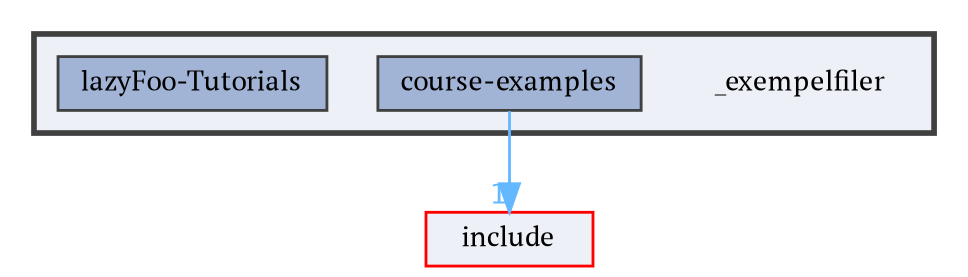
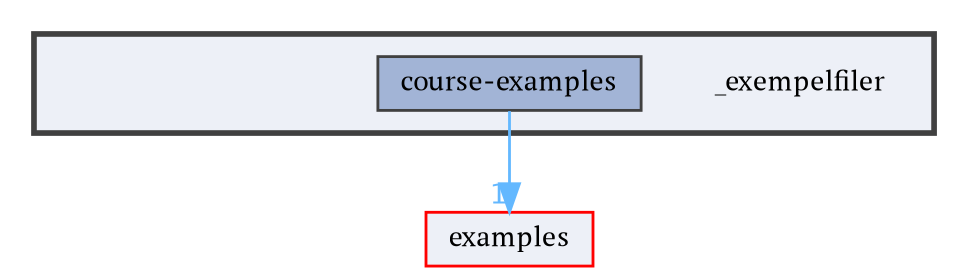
(192, 84) -> none
(510, 239) -> (510, 239)
